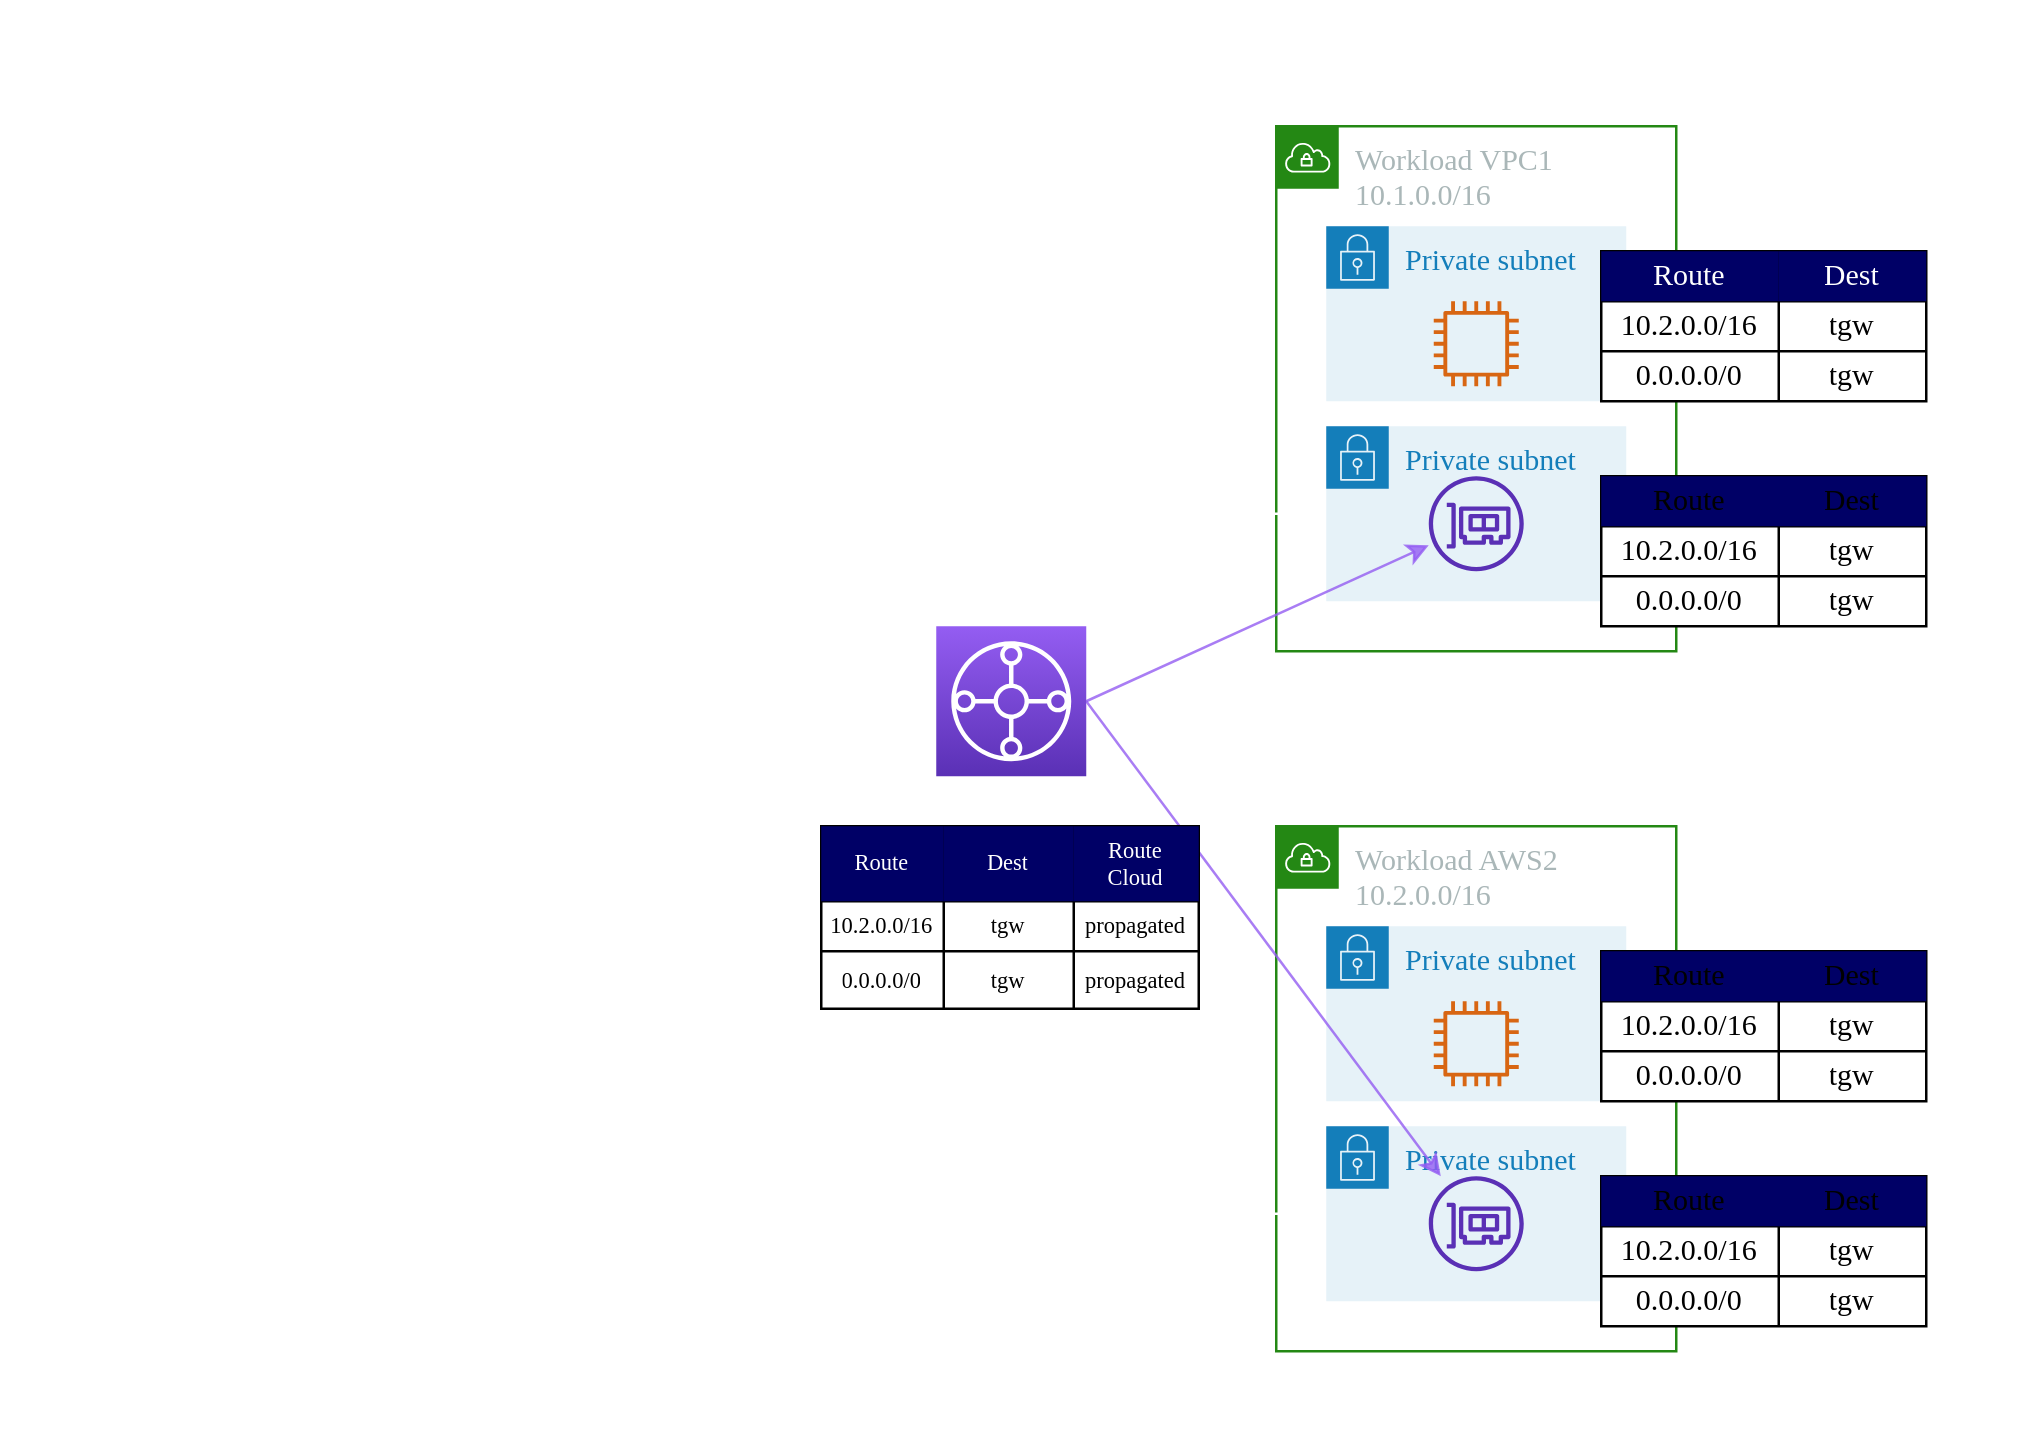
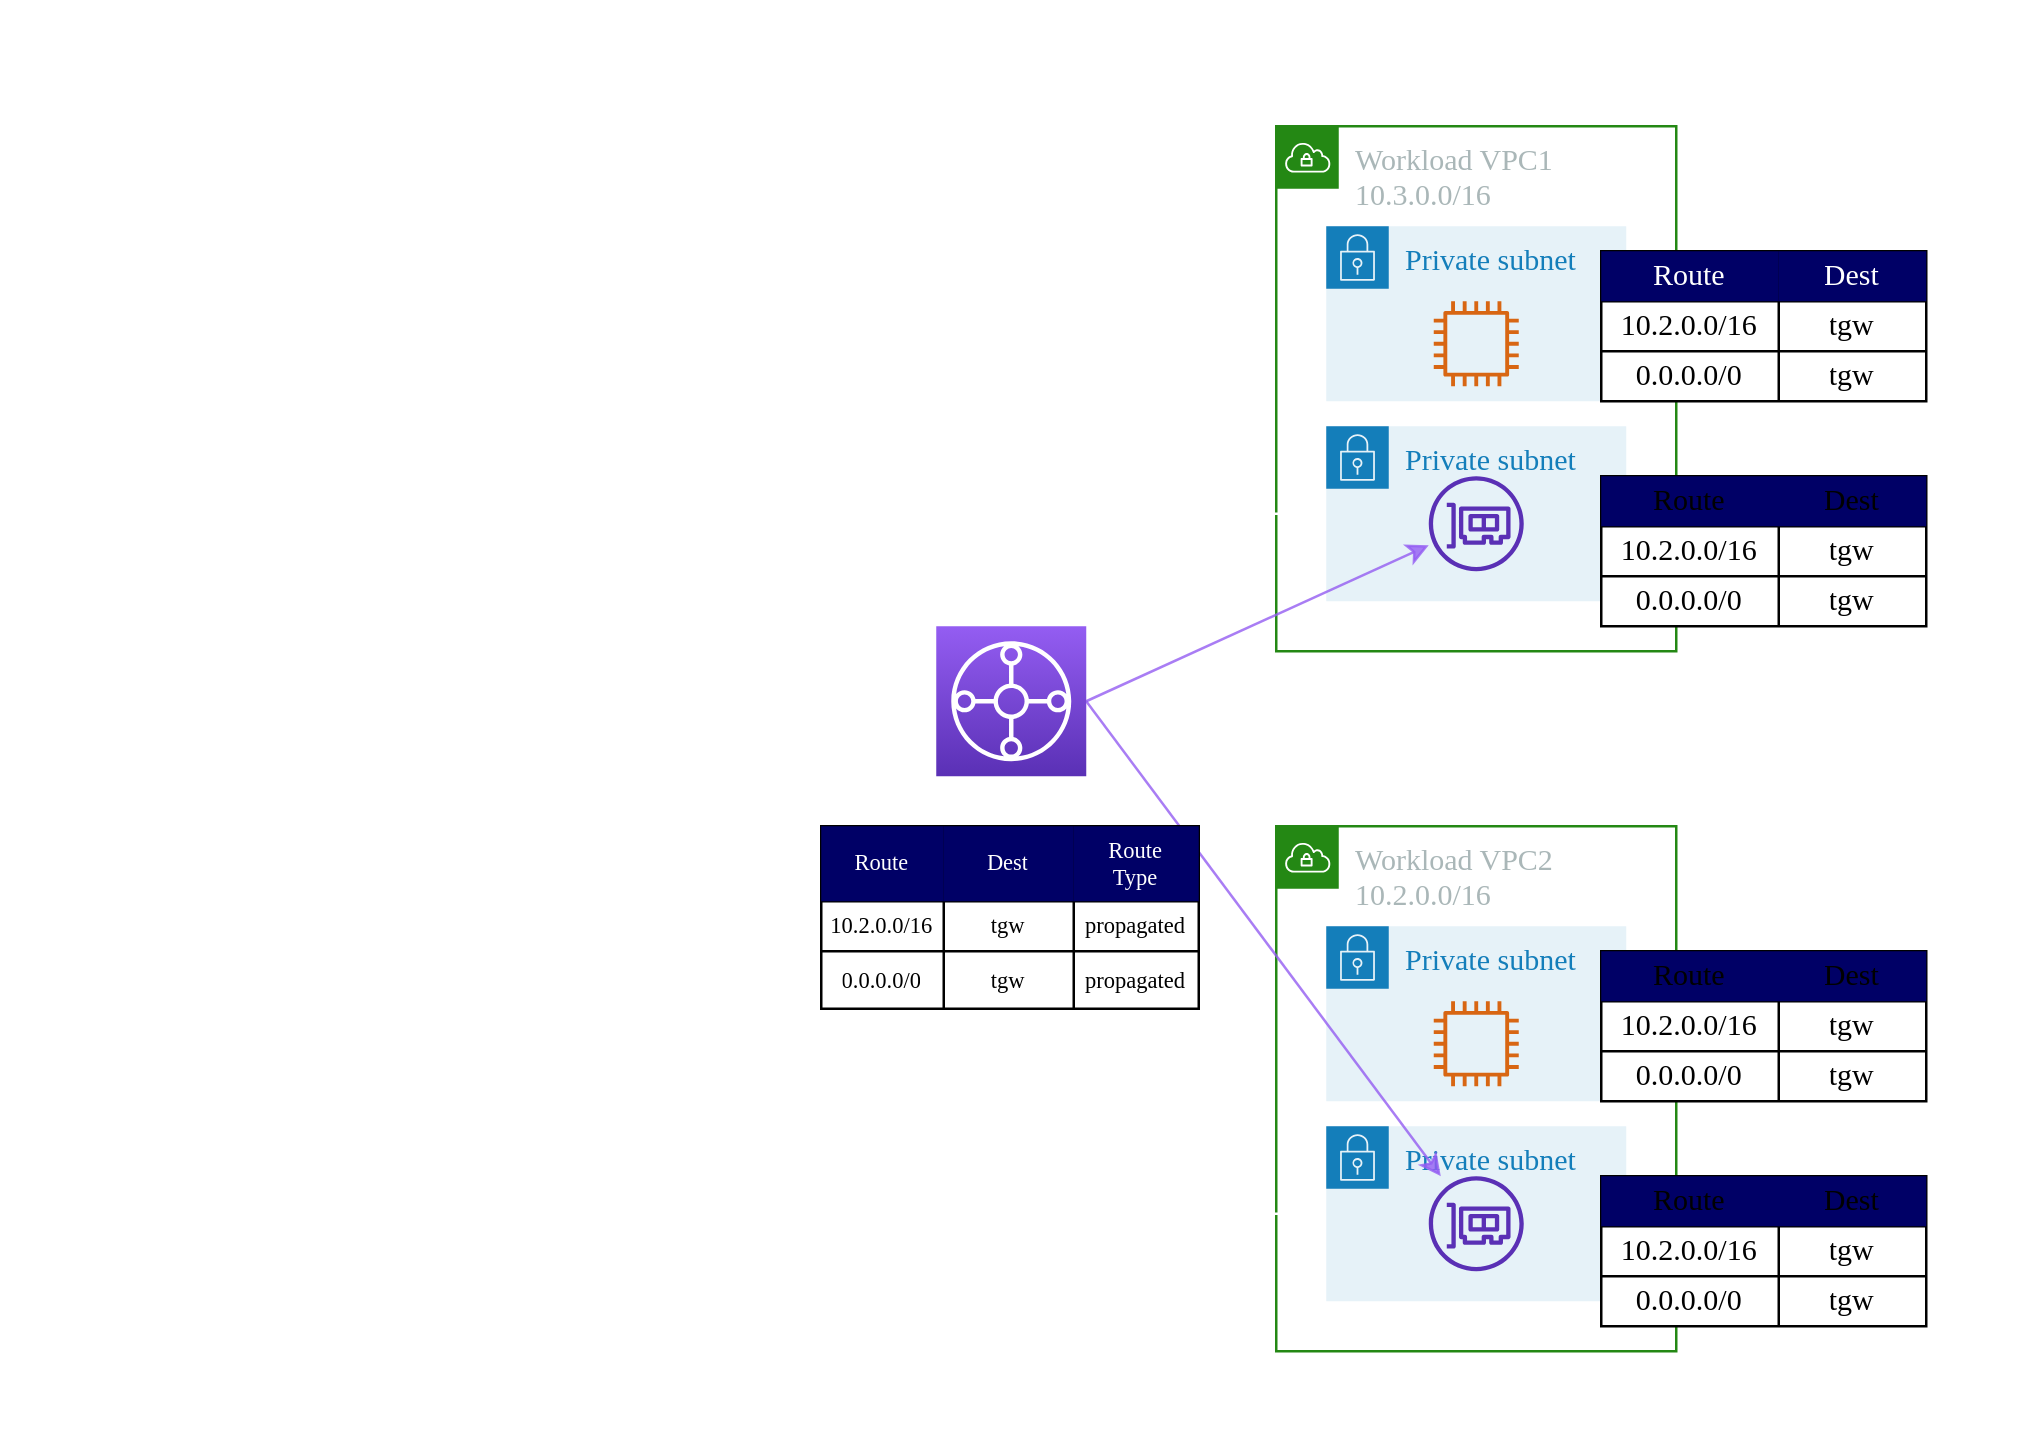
(199, 87) -> (199, 87)
(1458, 180) -> (1458, 180)
(1136, 864) -> (1136, 864)
(1458, 880) -> (1458, 880)
